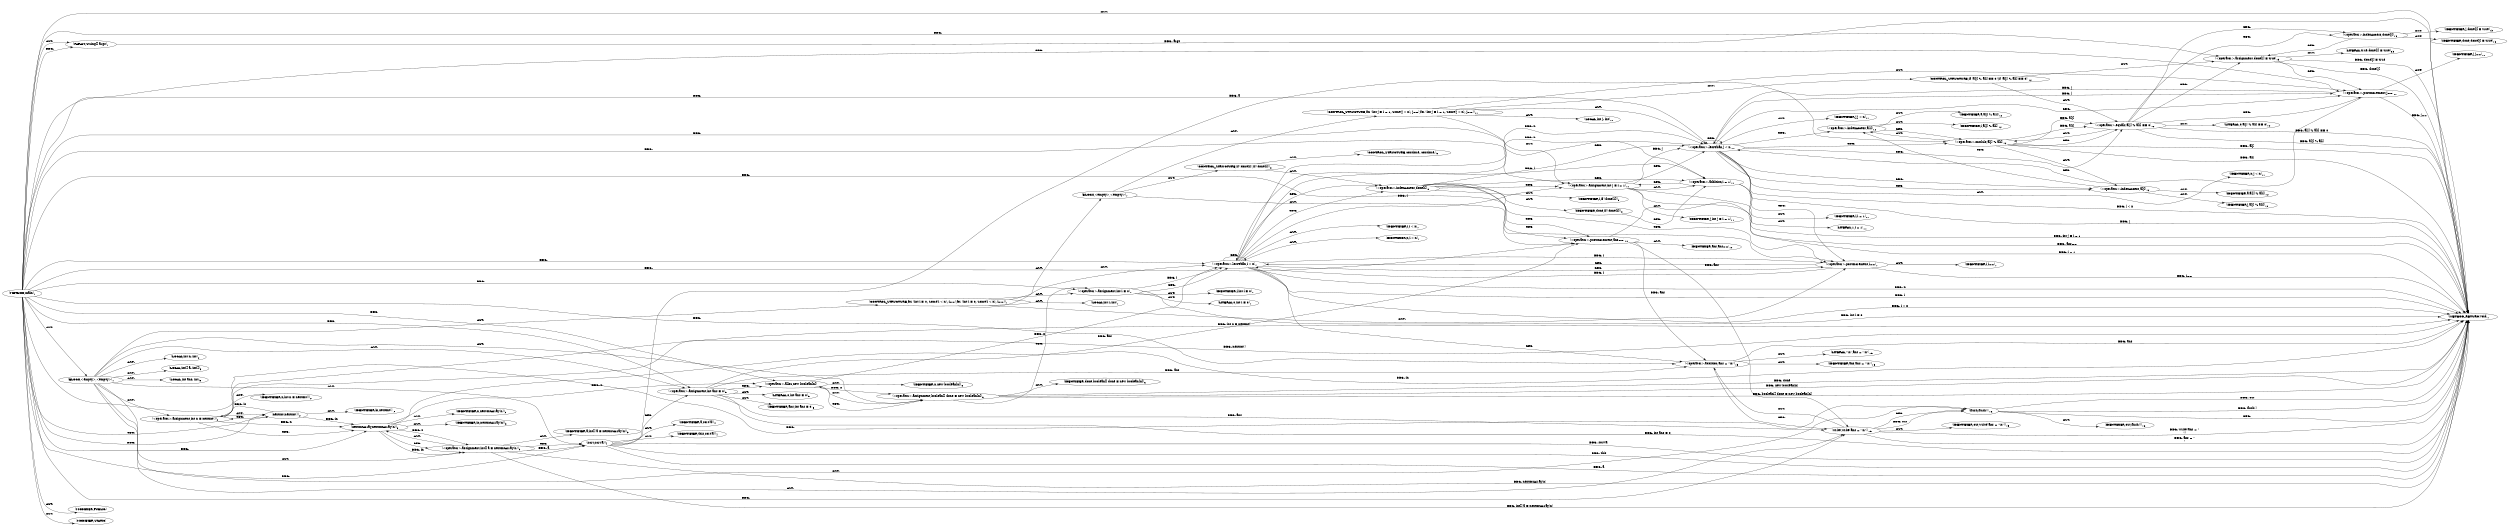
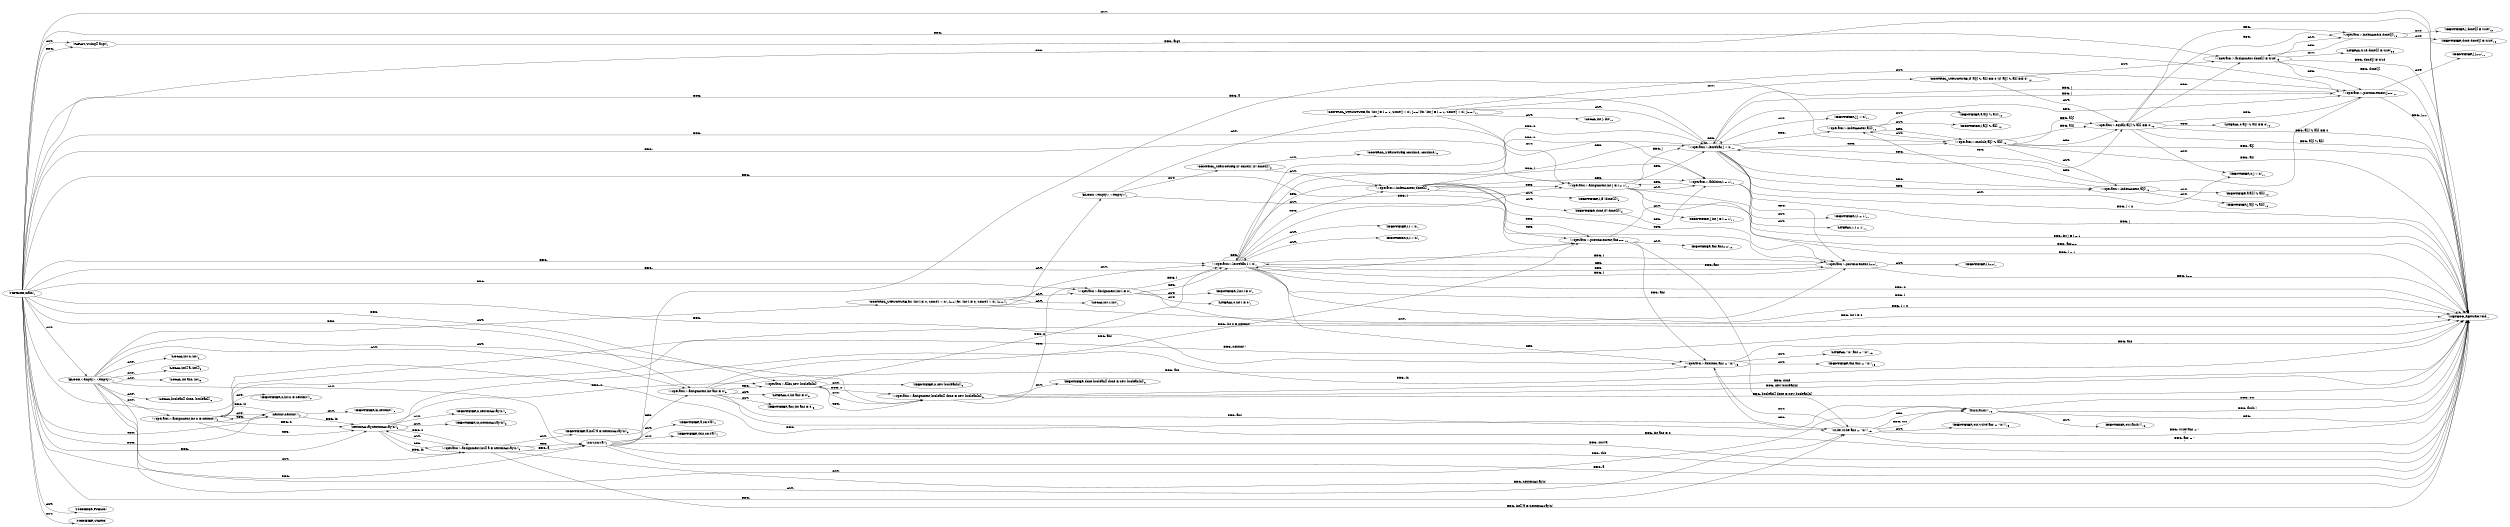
none -> (2305, 41)
(2185, 124) -> (2185, 124)
(2064, 137) -> (2175, 155)
none -> (185, 400)
